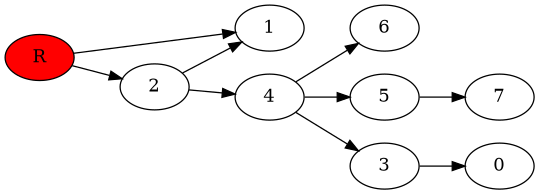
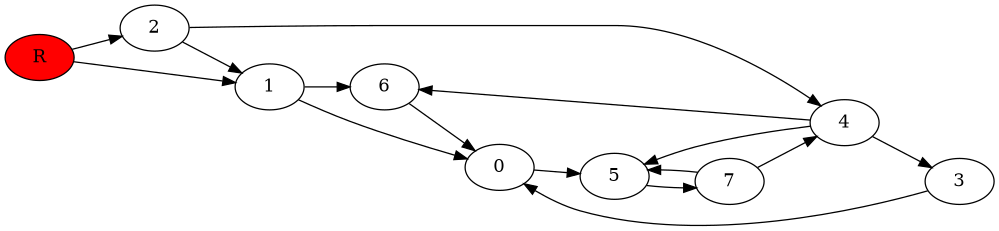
none -> (321, 87)
none -> (437, 123)
none -> (376, 130)
none -> (781, 155)
none -> (550, 171)
none -> (679, 171)
